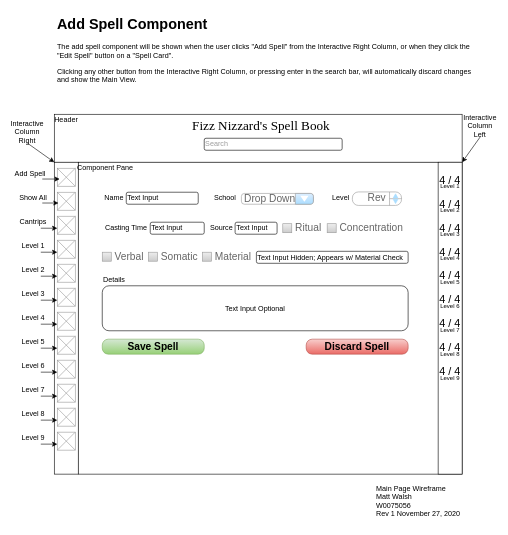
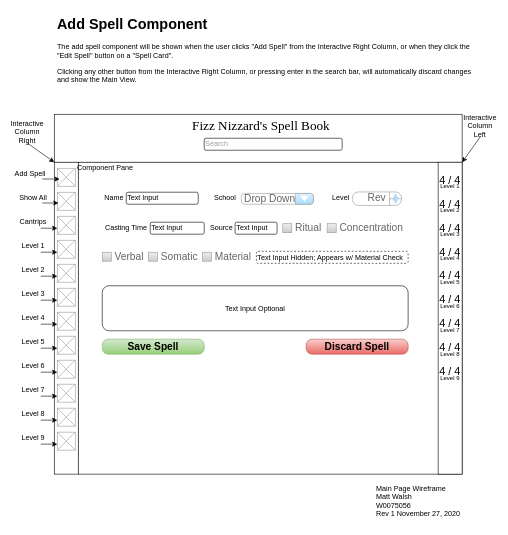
(66, 120) -> none
(332, 257) -> (332, 257)
(114, 280) -> none
